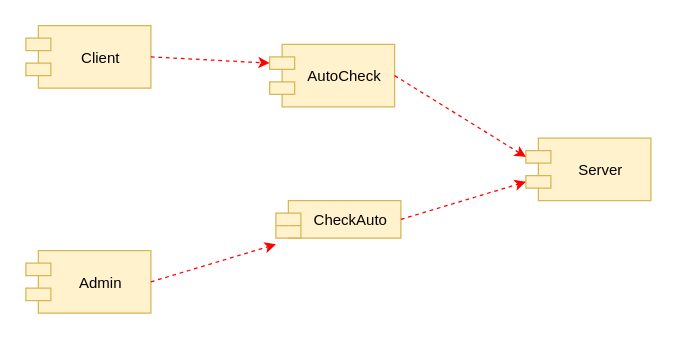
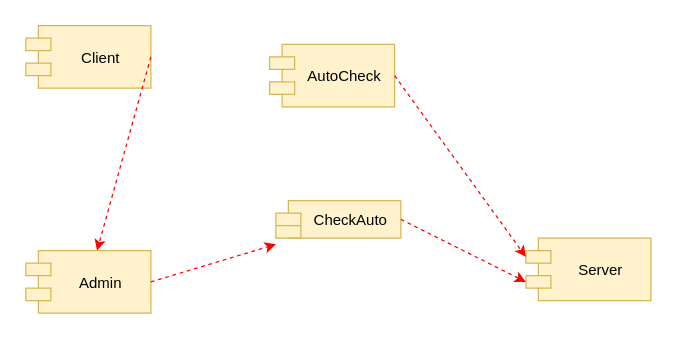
(206, 60) -> (125, 149)
(588, 169) -> (588, 269)
